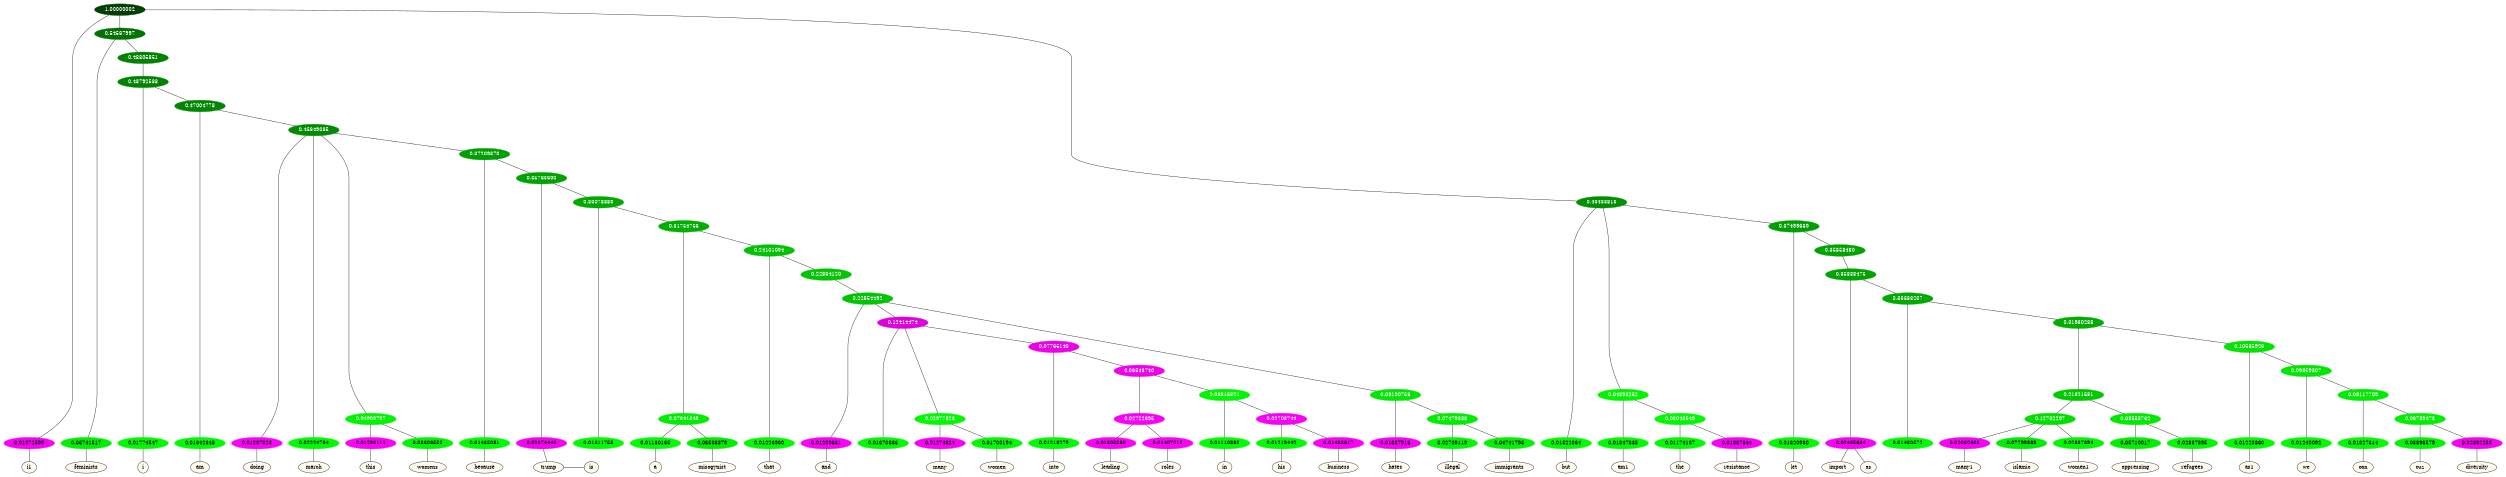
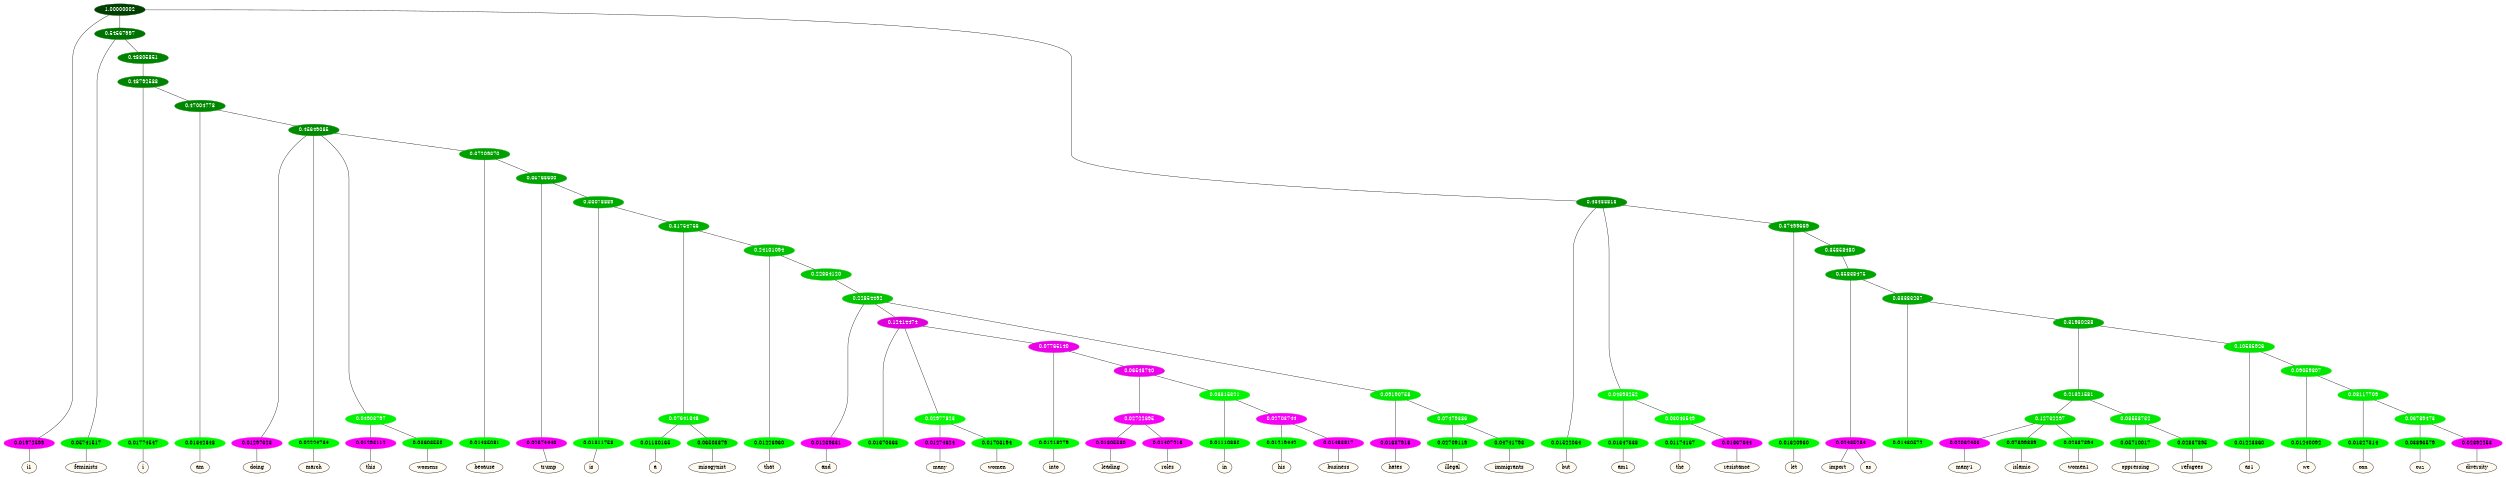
(1851, 443) -> (1851, 443)
(2022, 443) -> (2022, 443)
(574, 467) -> (595, 455)
